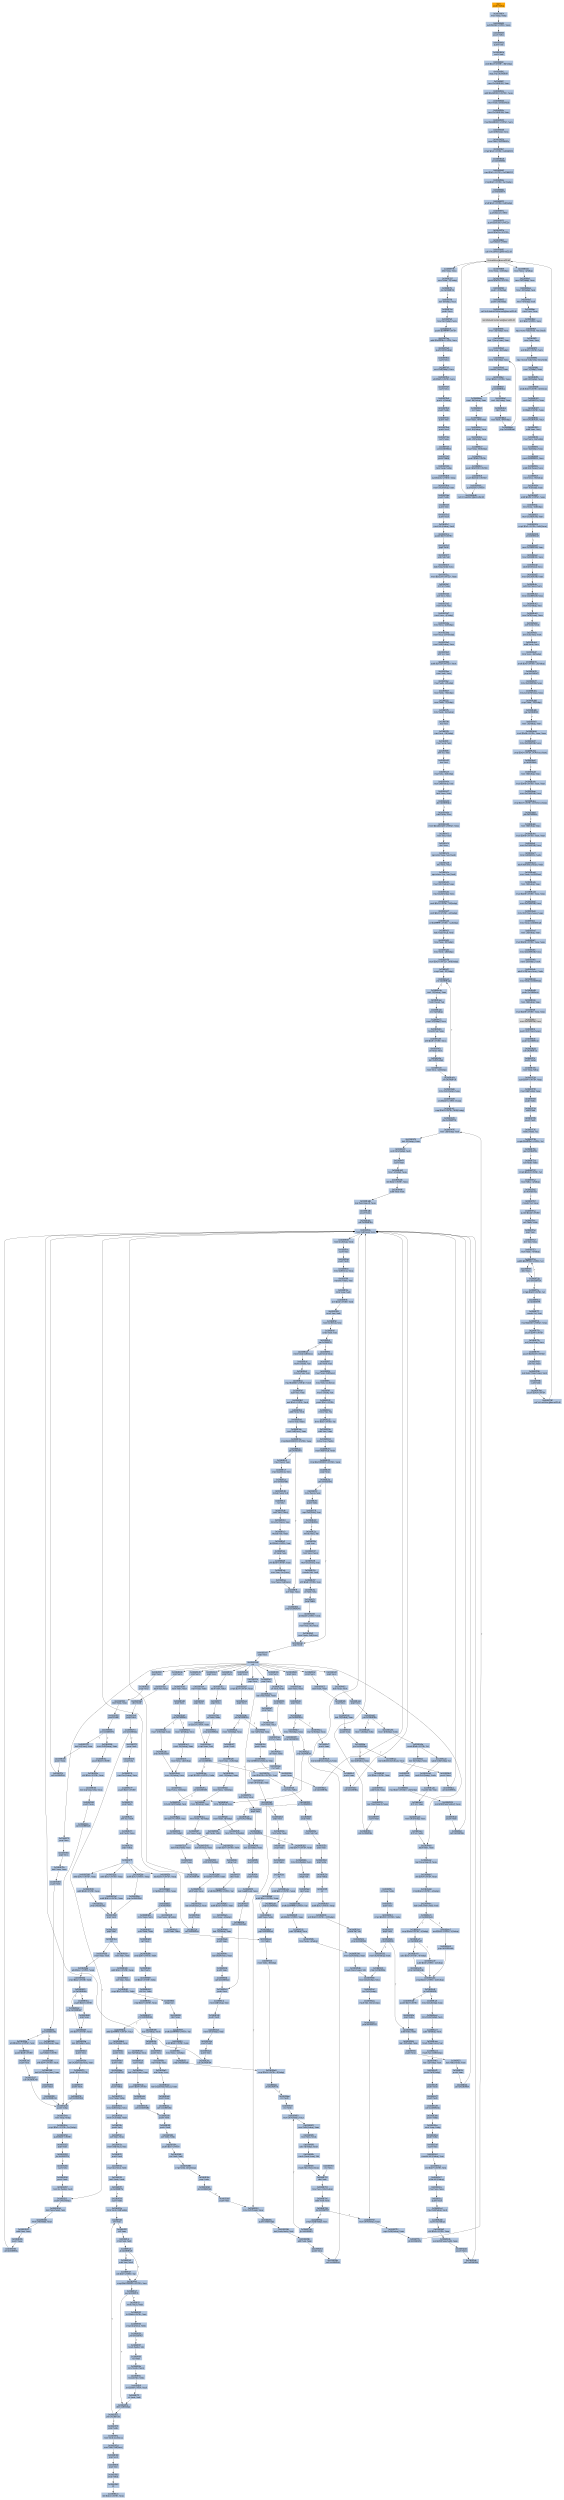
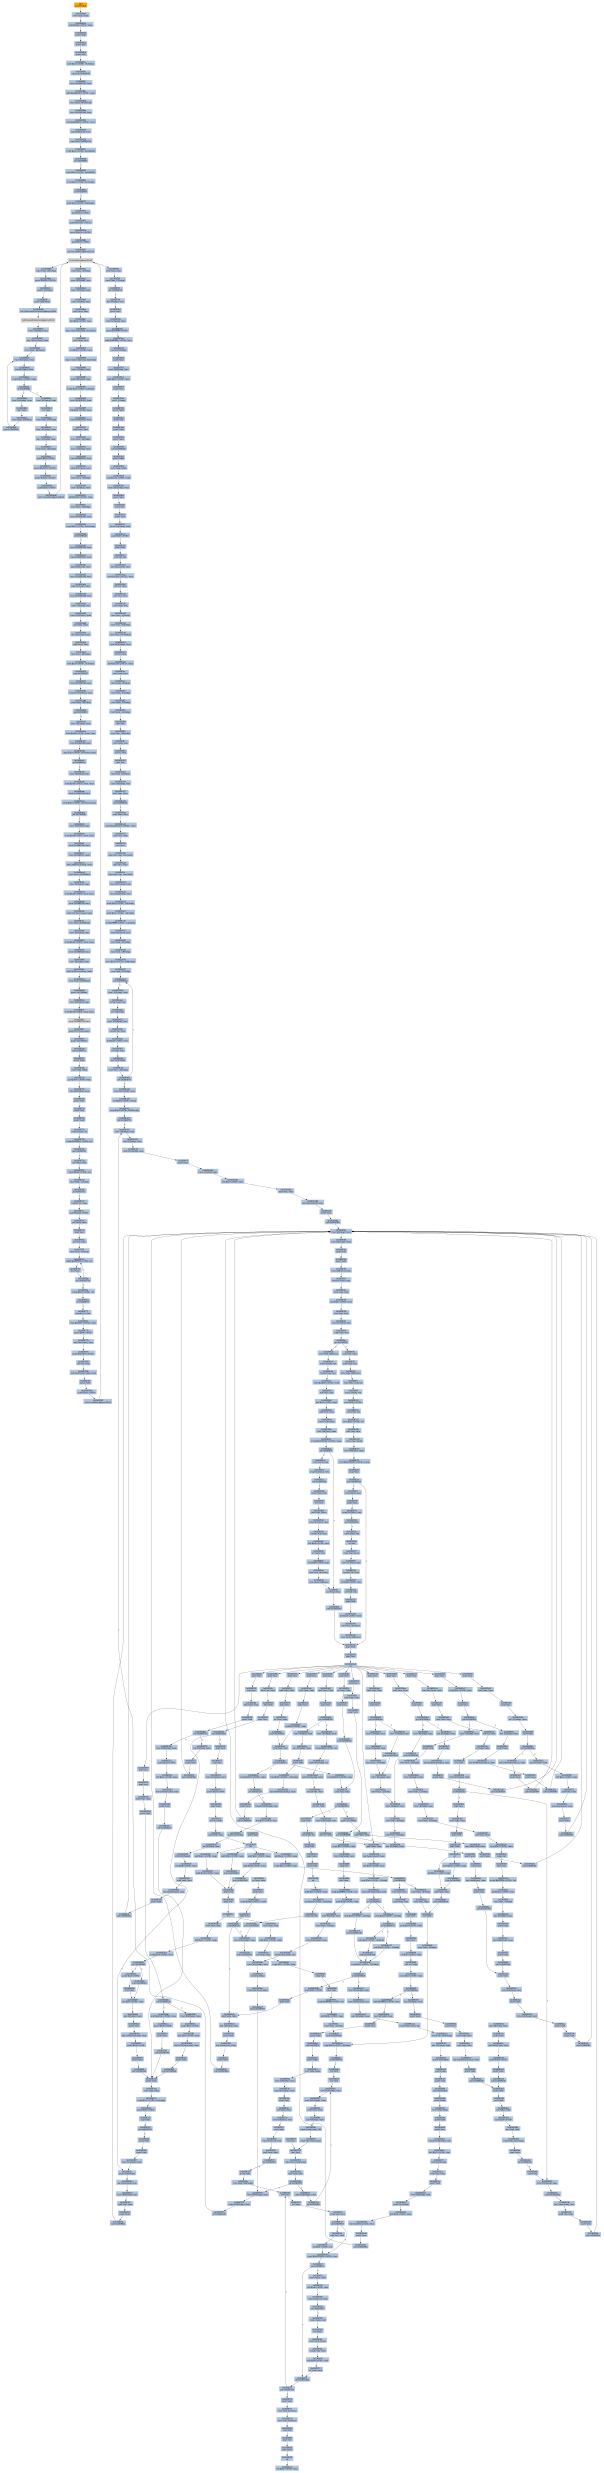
(418, 1752) -> (302, 1739)
(127, 1839) -> (233, 1840)
